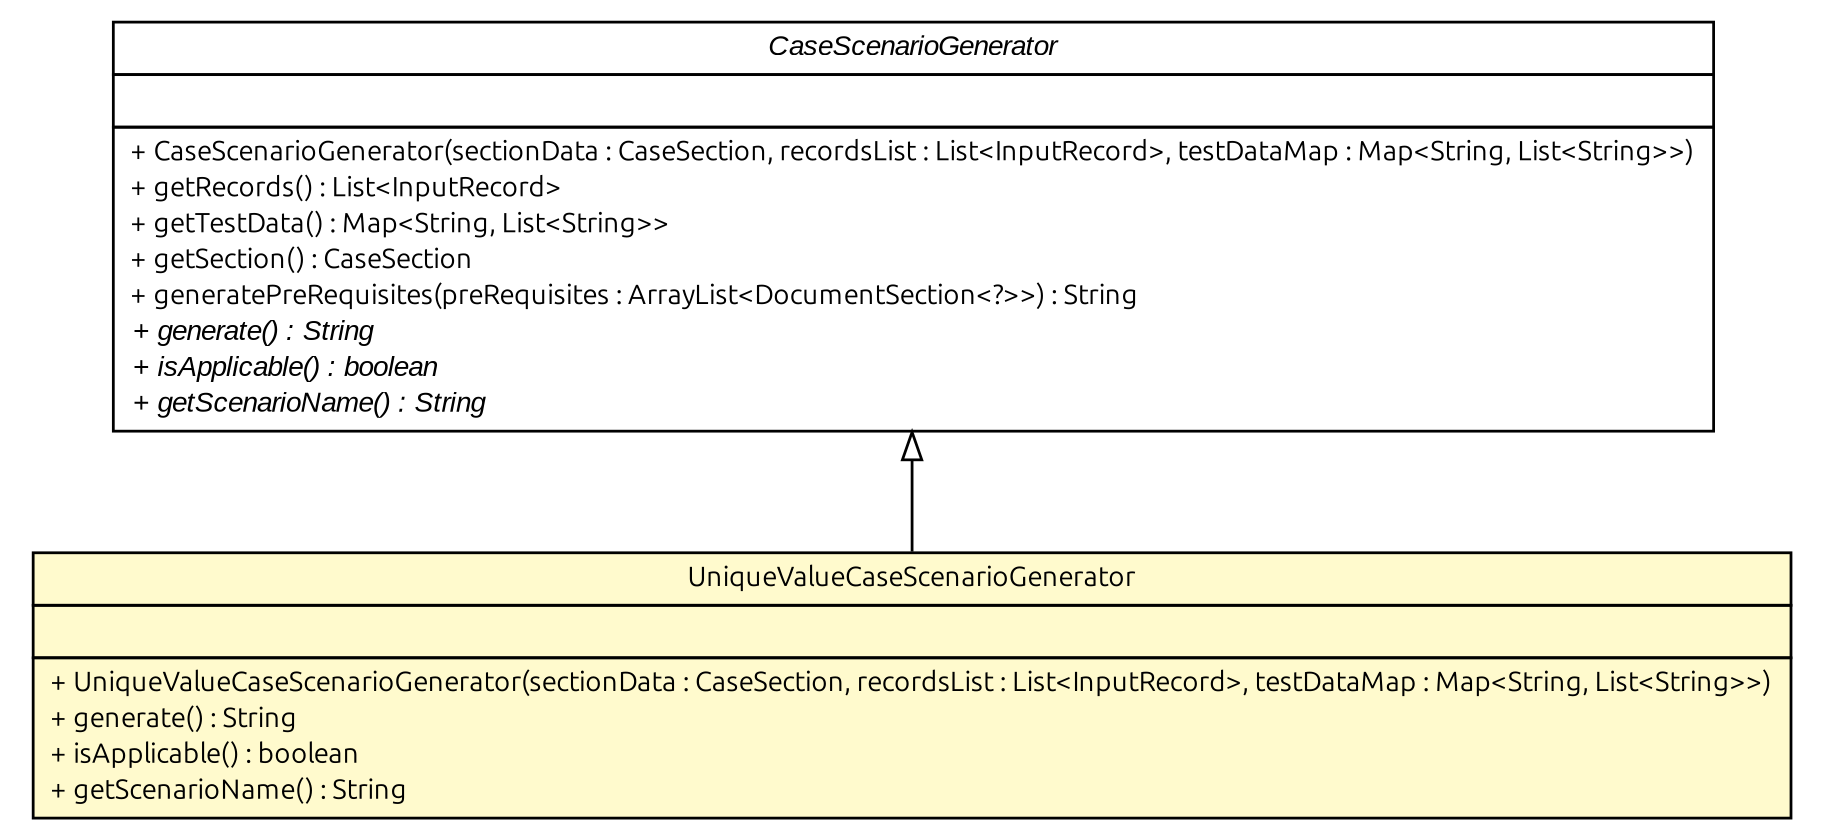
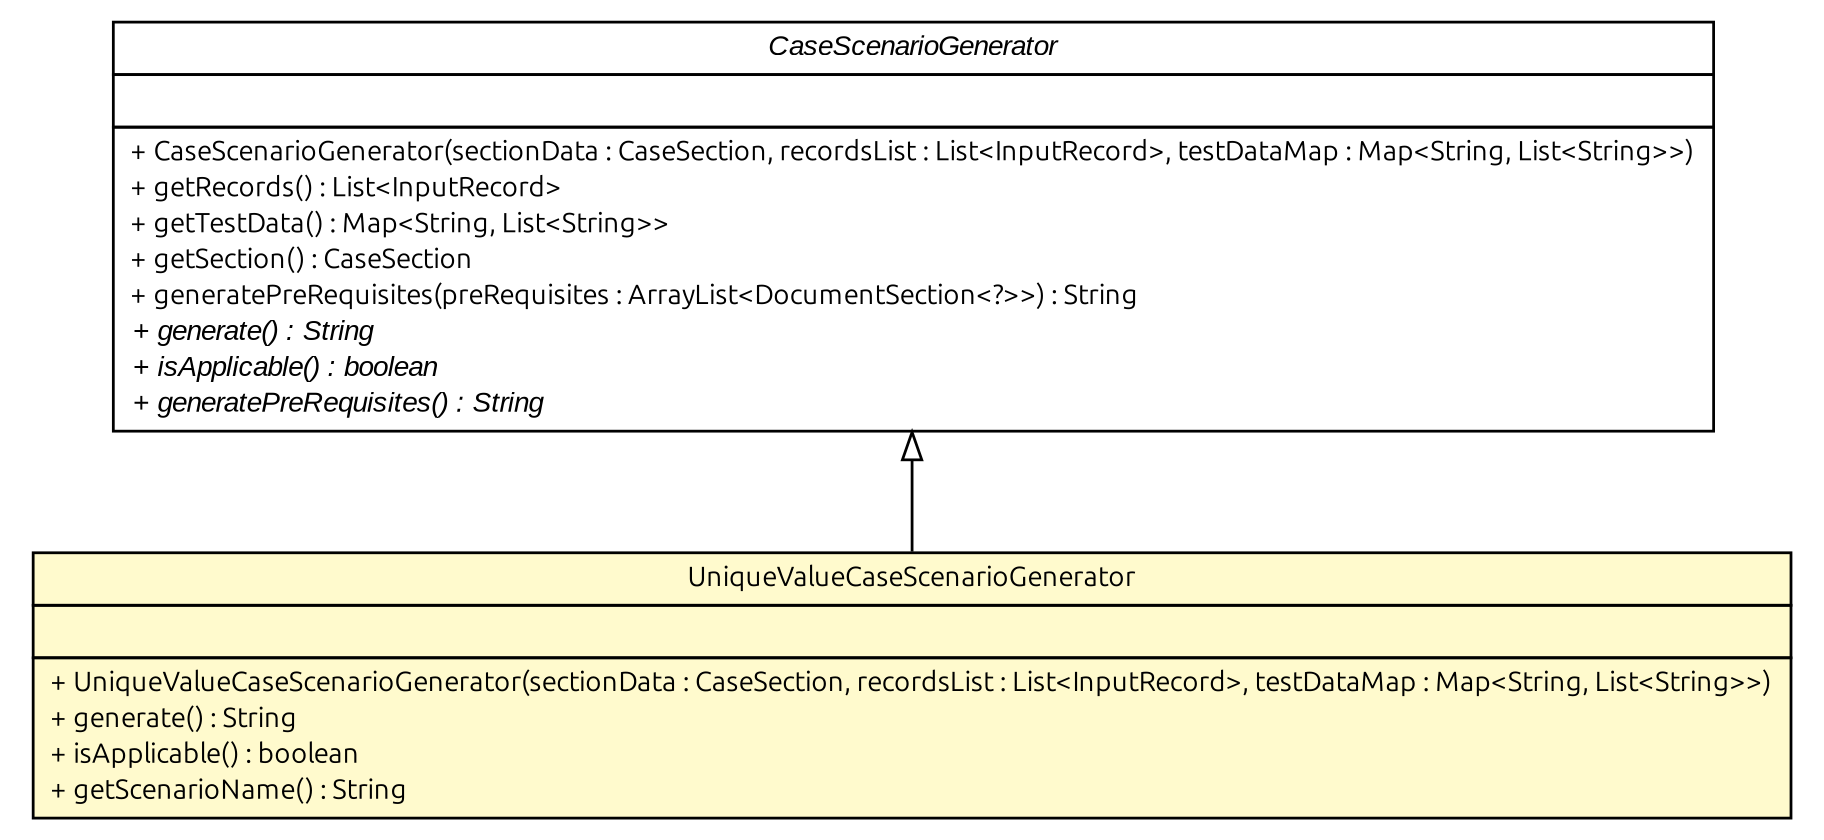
(310, 404) -> (339, 404)
